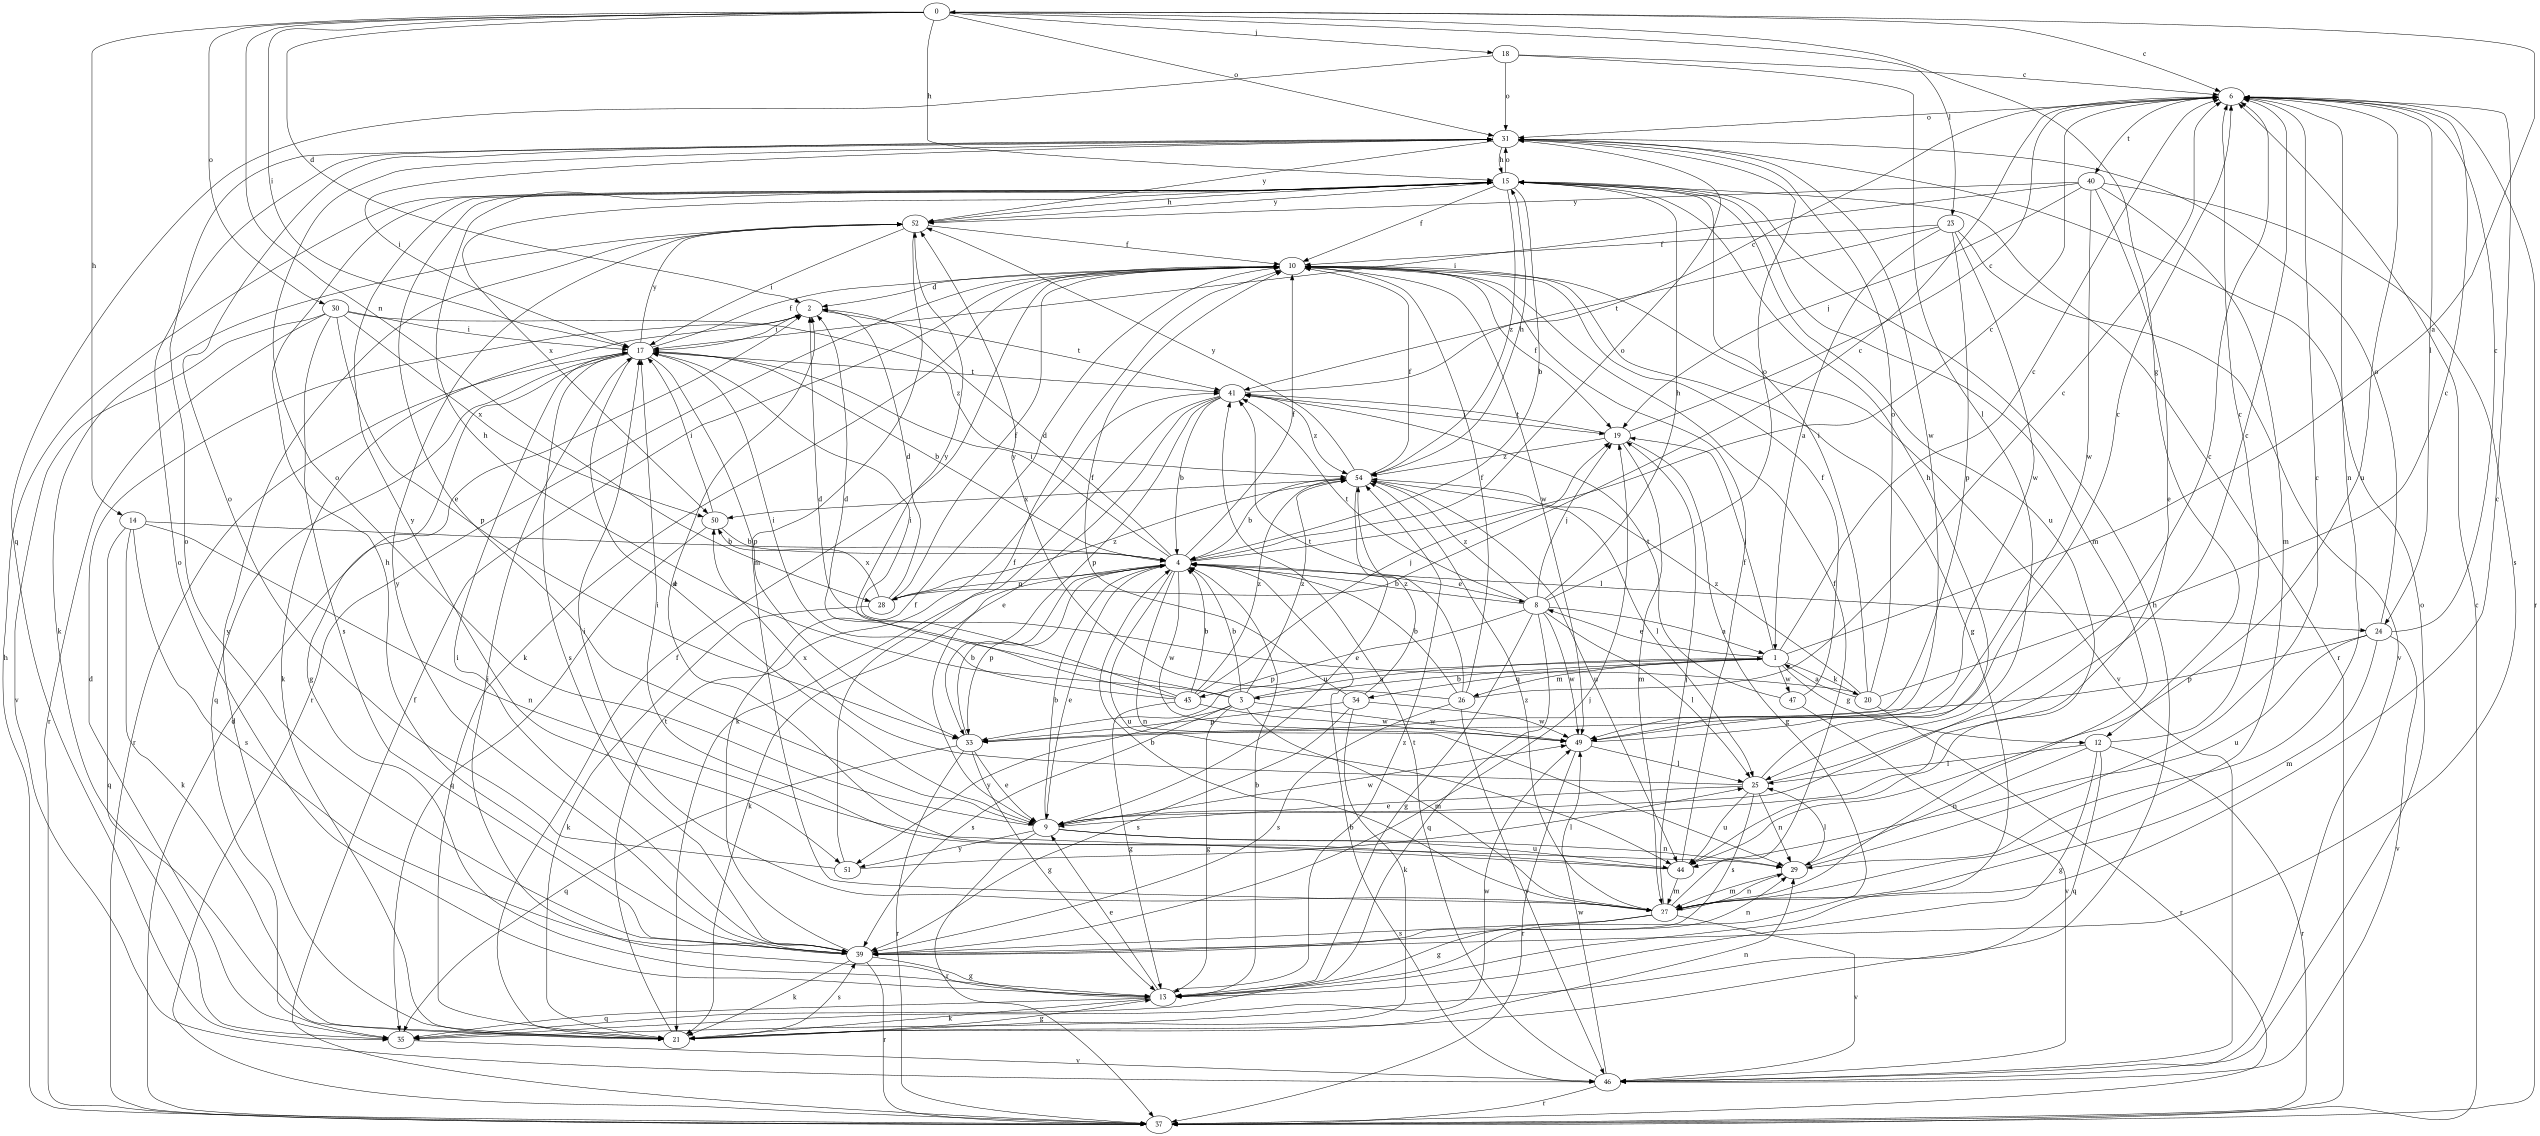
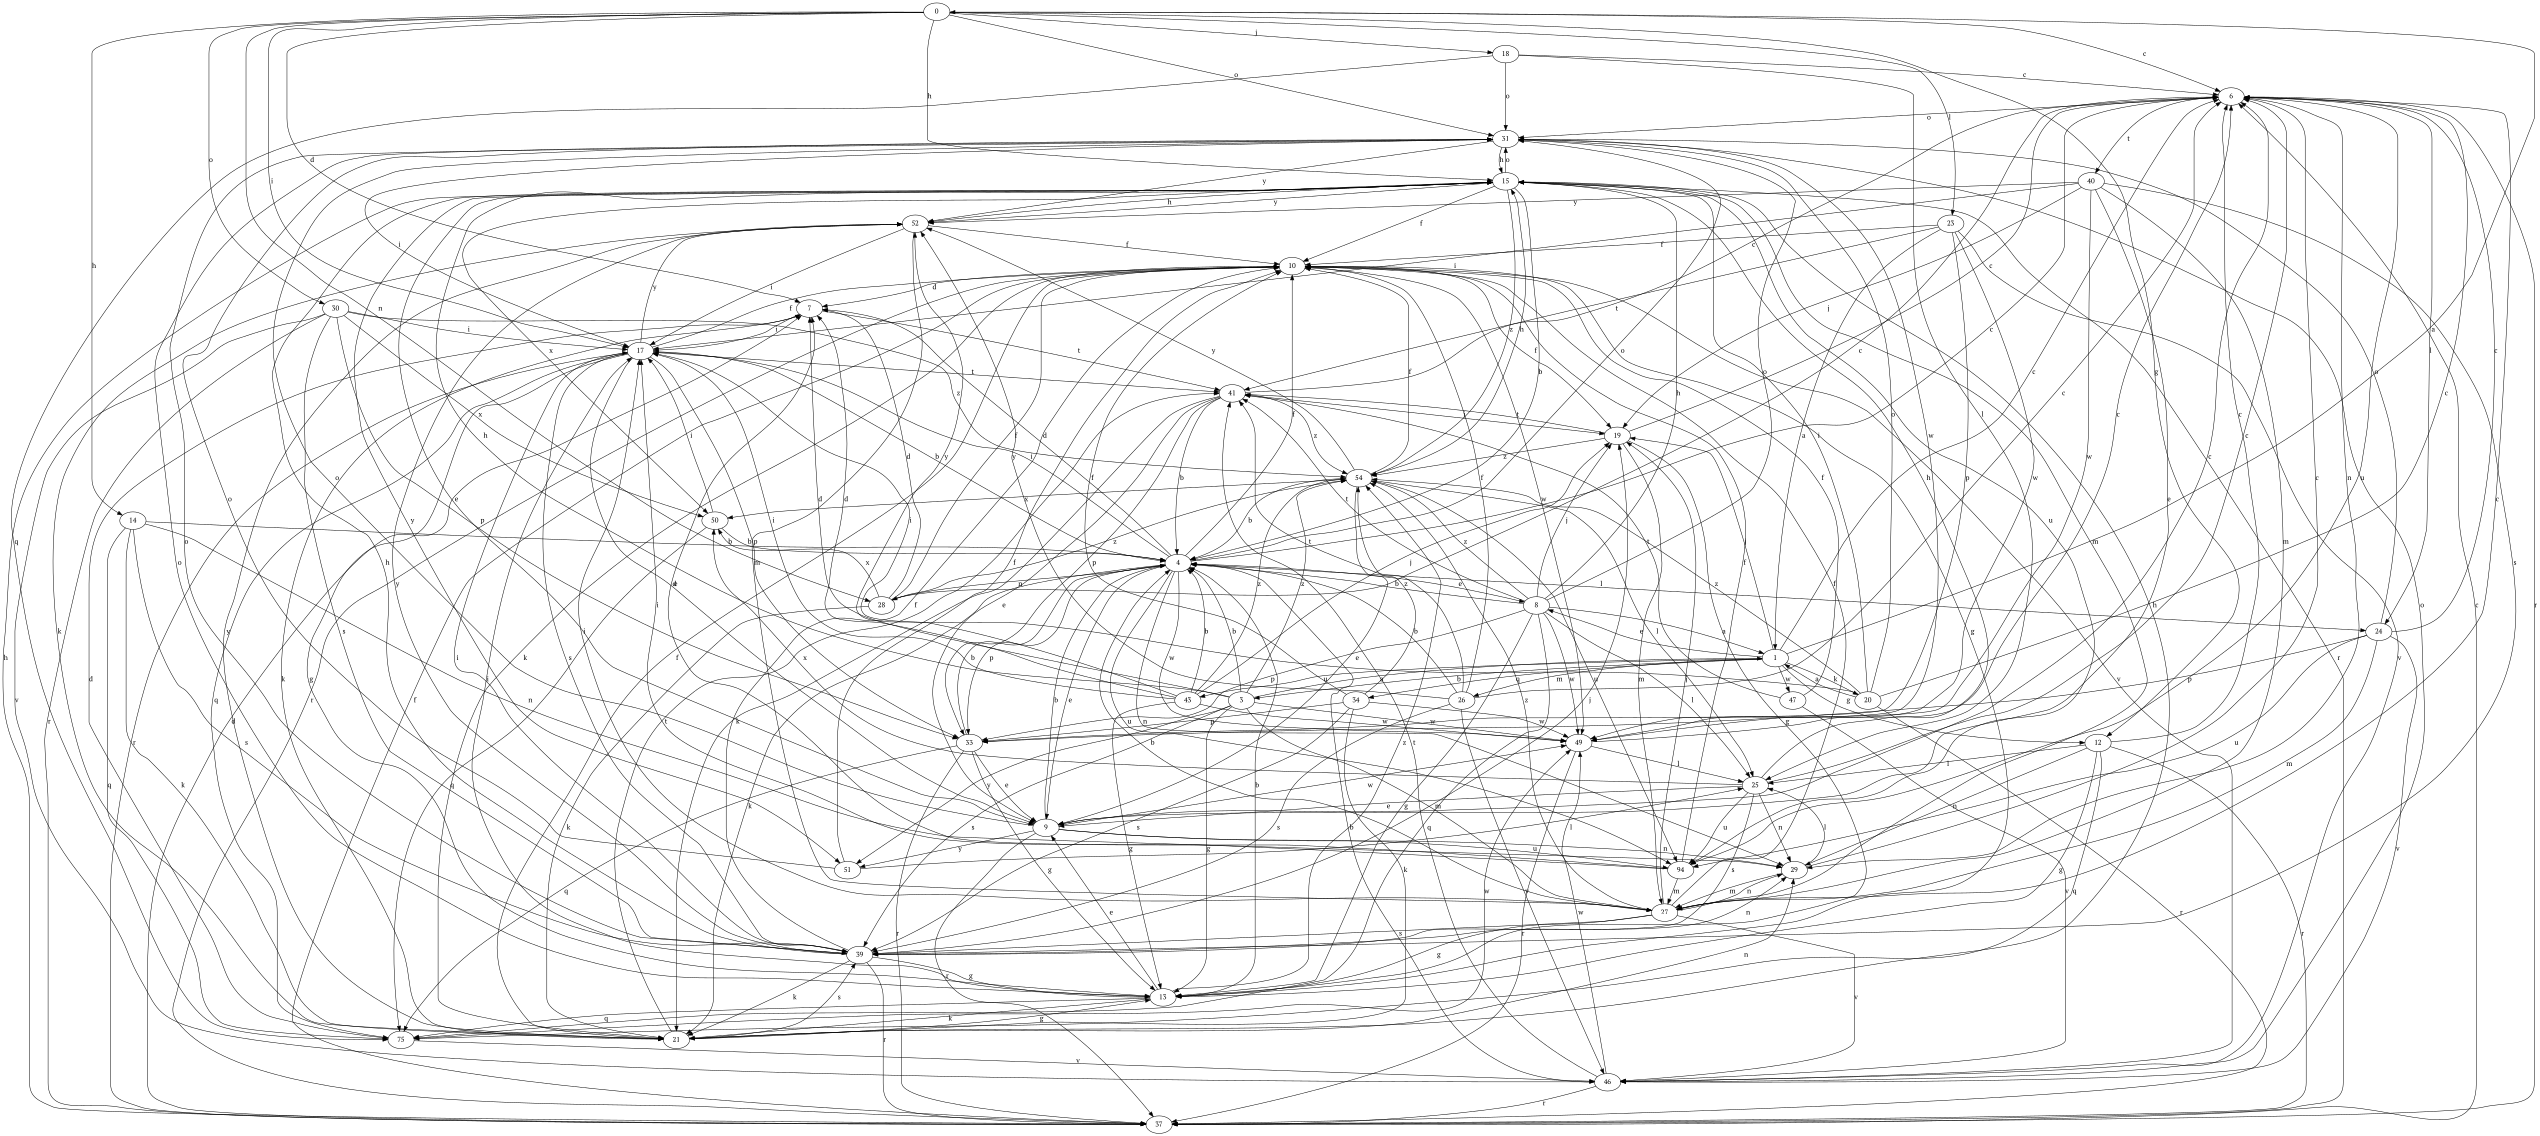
(810, 309) -> (810, 309)
(1681, 870) -> (1681, 870)
(401, 1040) -> (401, 1040)
